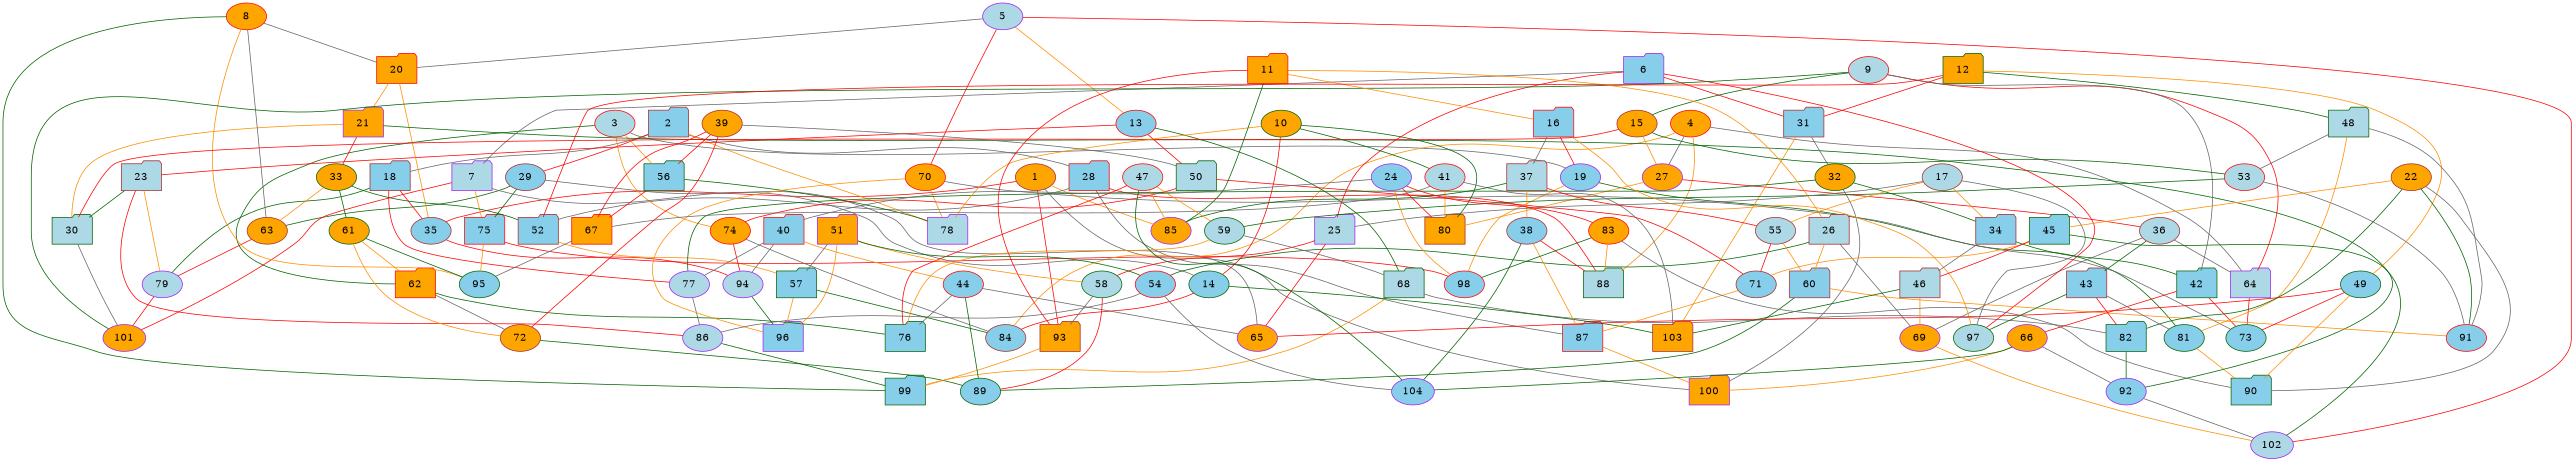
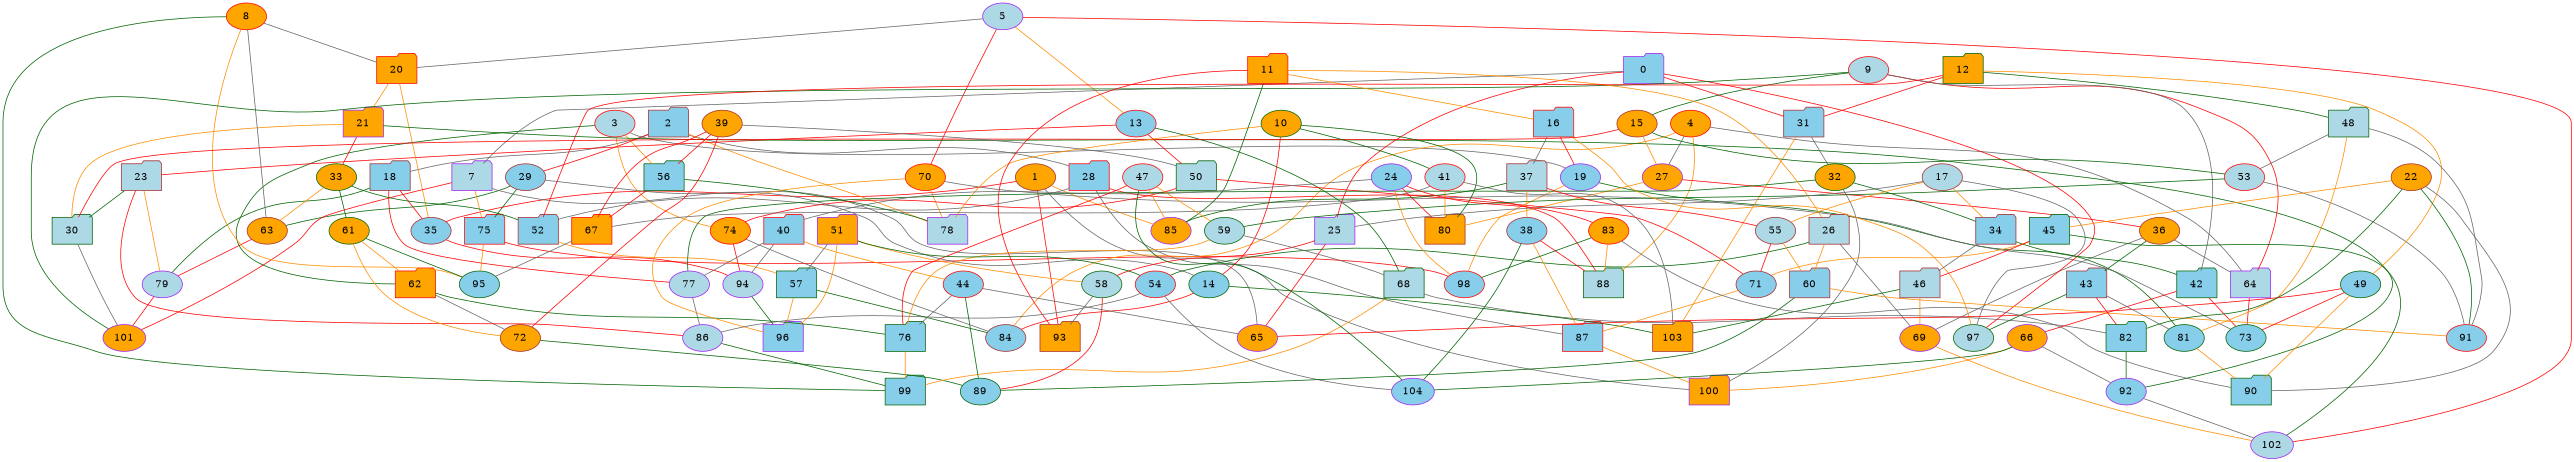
(1644, 70) -> (1644, 70)
(2160, 231) -> (2160, 231)
(983, 368) -> (905, 365)
